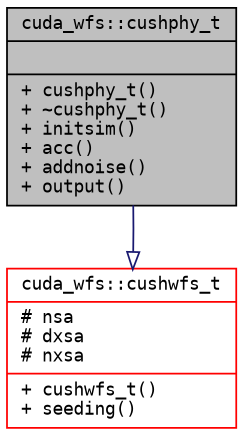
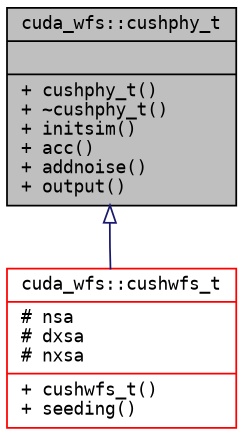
(133, 229) -> (110, 246)
